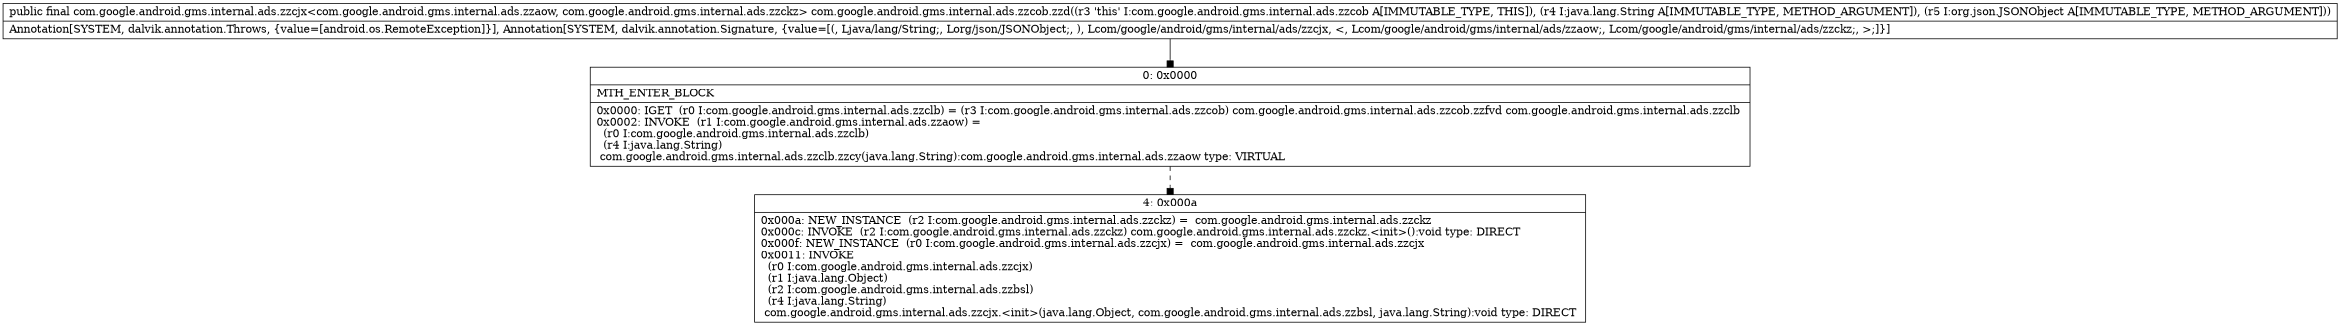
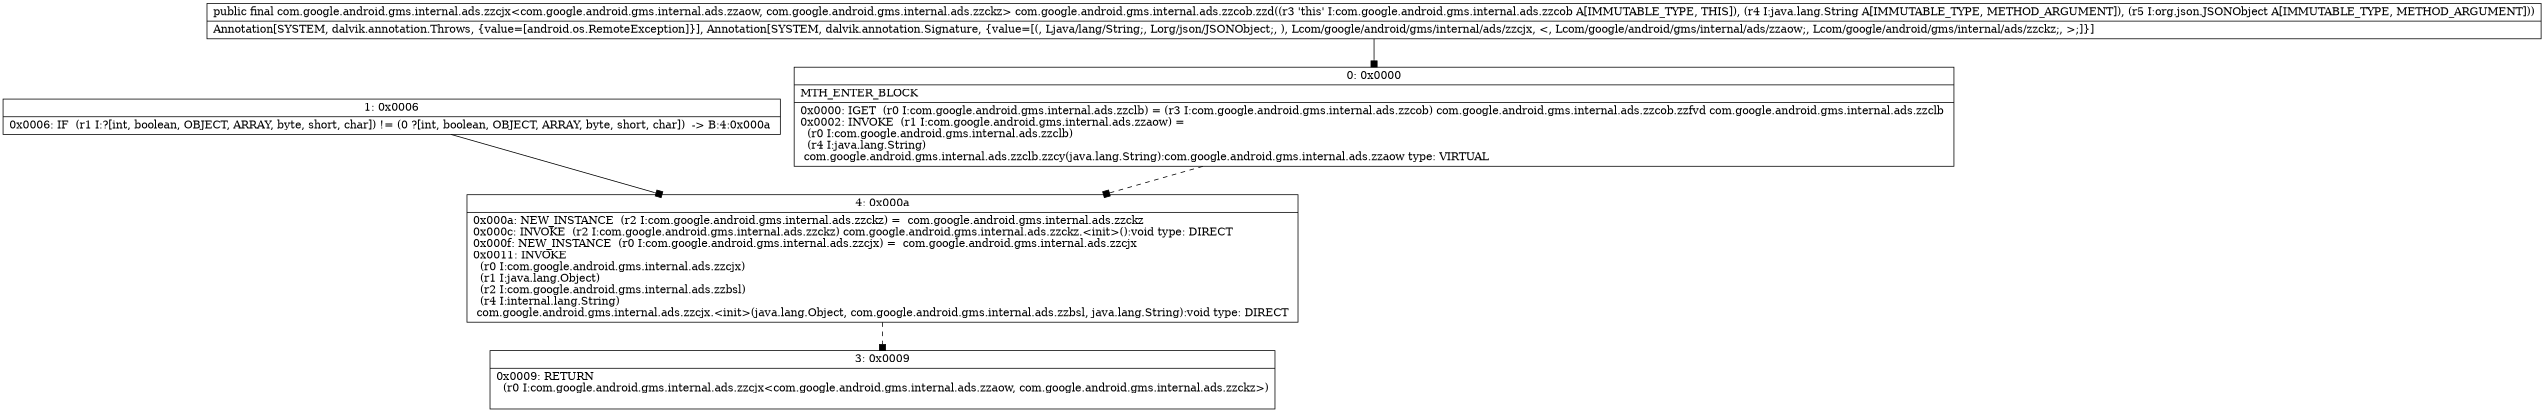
none -> (392, 117)
(824, 301) -> (546, 301)
none -> (882, 380)
